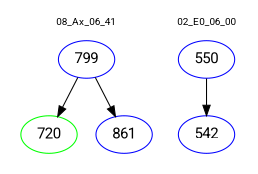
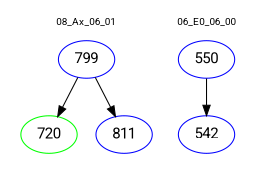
(87, 22) -> (87, 22)
(207, 22) -> (207, 22)
(124, 135) -> (124, 135)
